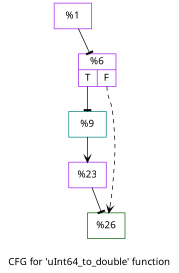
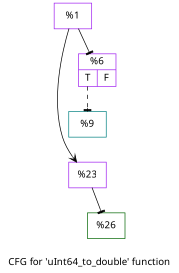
(88, 97) -> (88, 97)
(88, 146) -> (58, 93)
(115, 146) -> none
